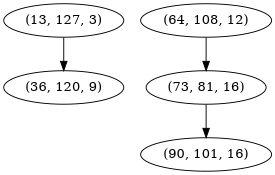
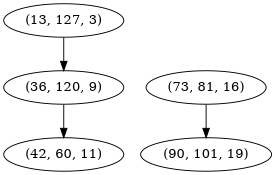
(206, 20) -> none
none -> (64, 154)
(206, 154) -> (206, 154)
